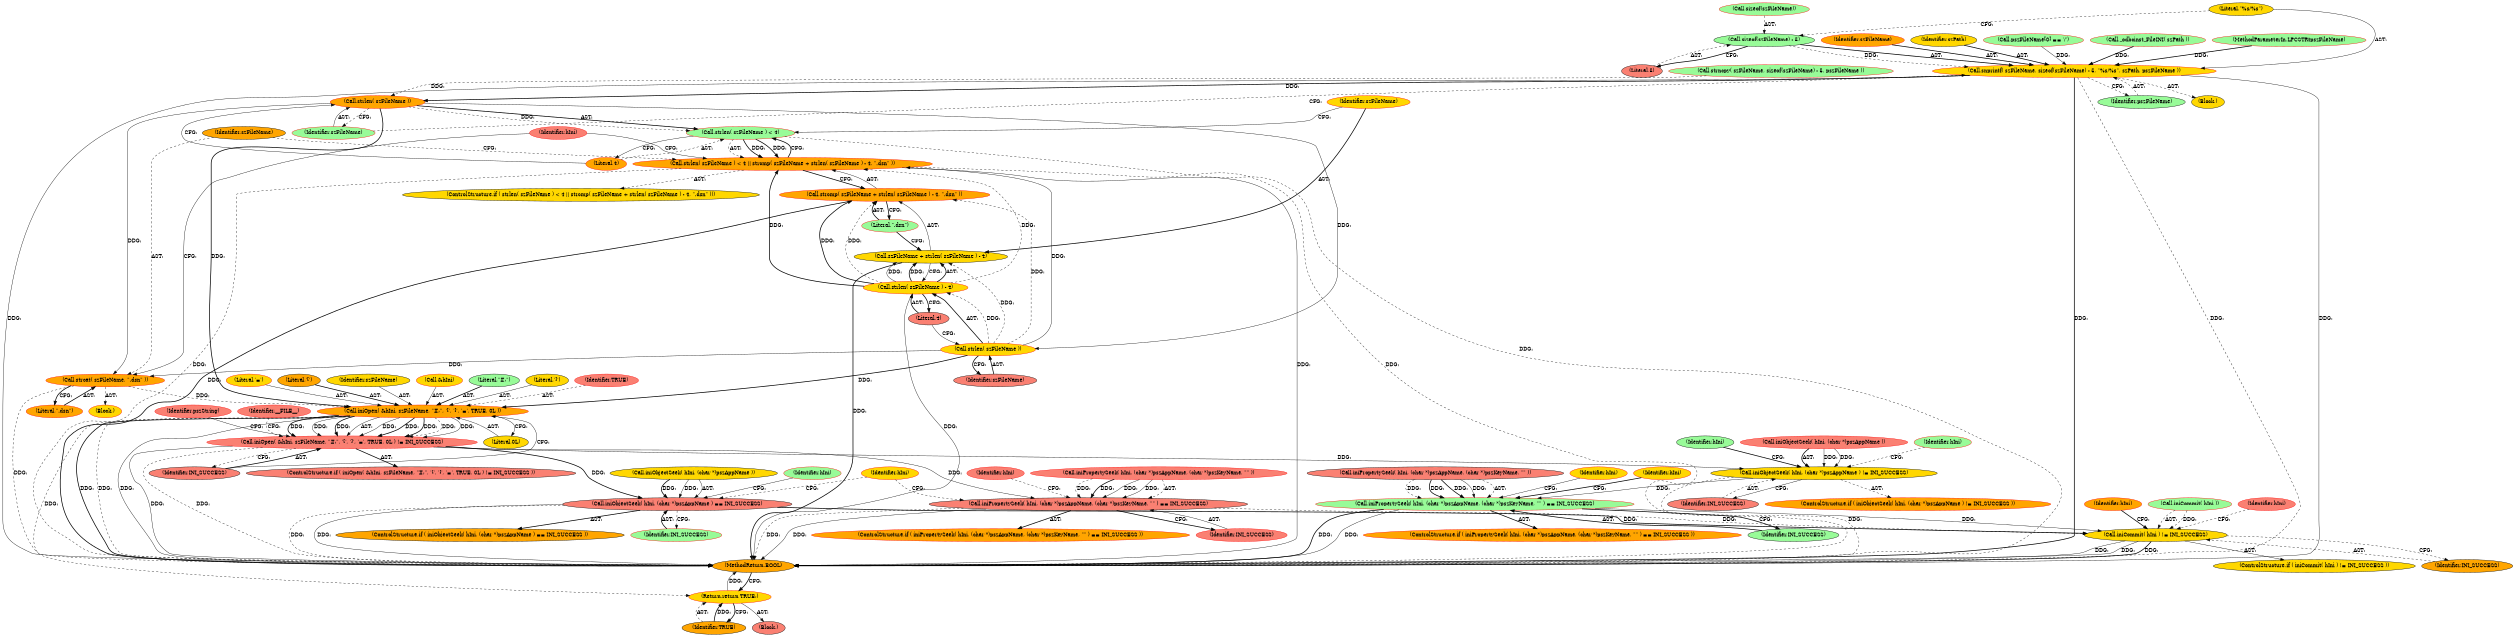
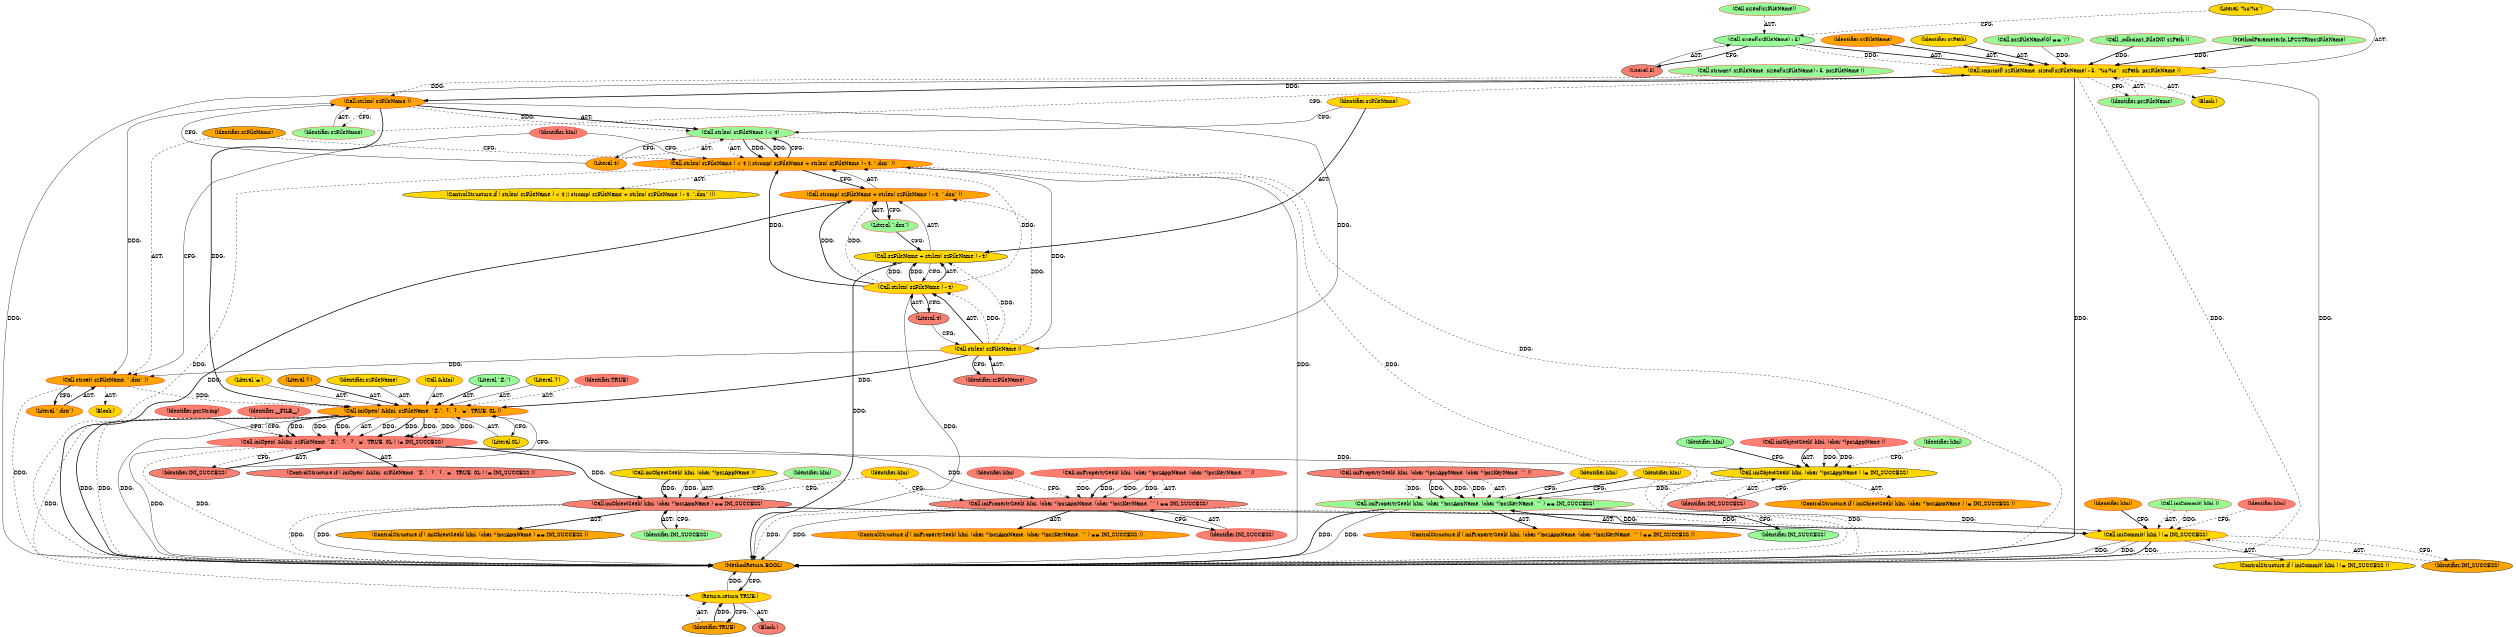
(1690, 53) -> (1690, 53)
(2142, 102) -> (2142, 102)
(2156, 535) -> (2156, 535)
